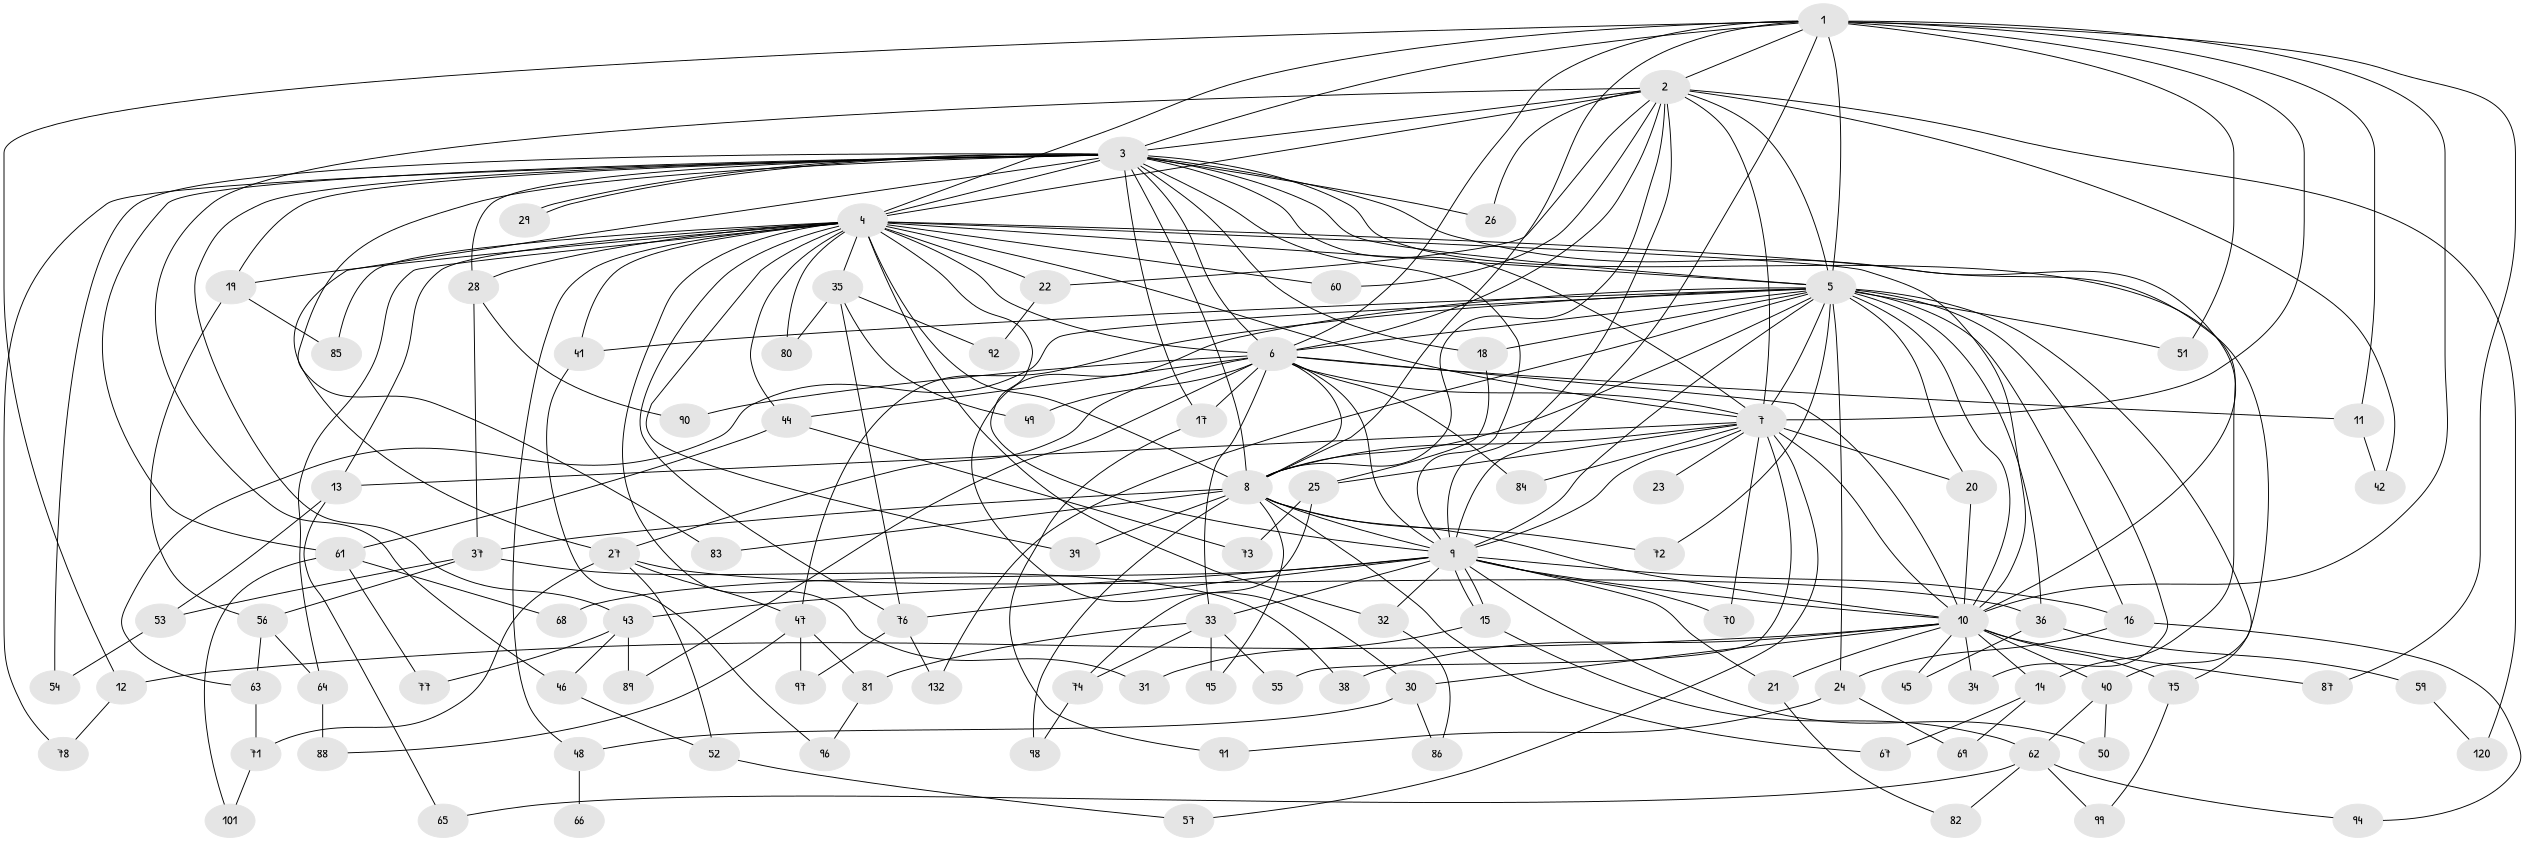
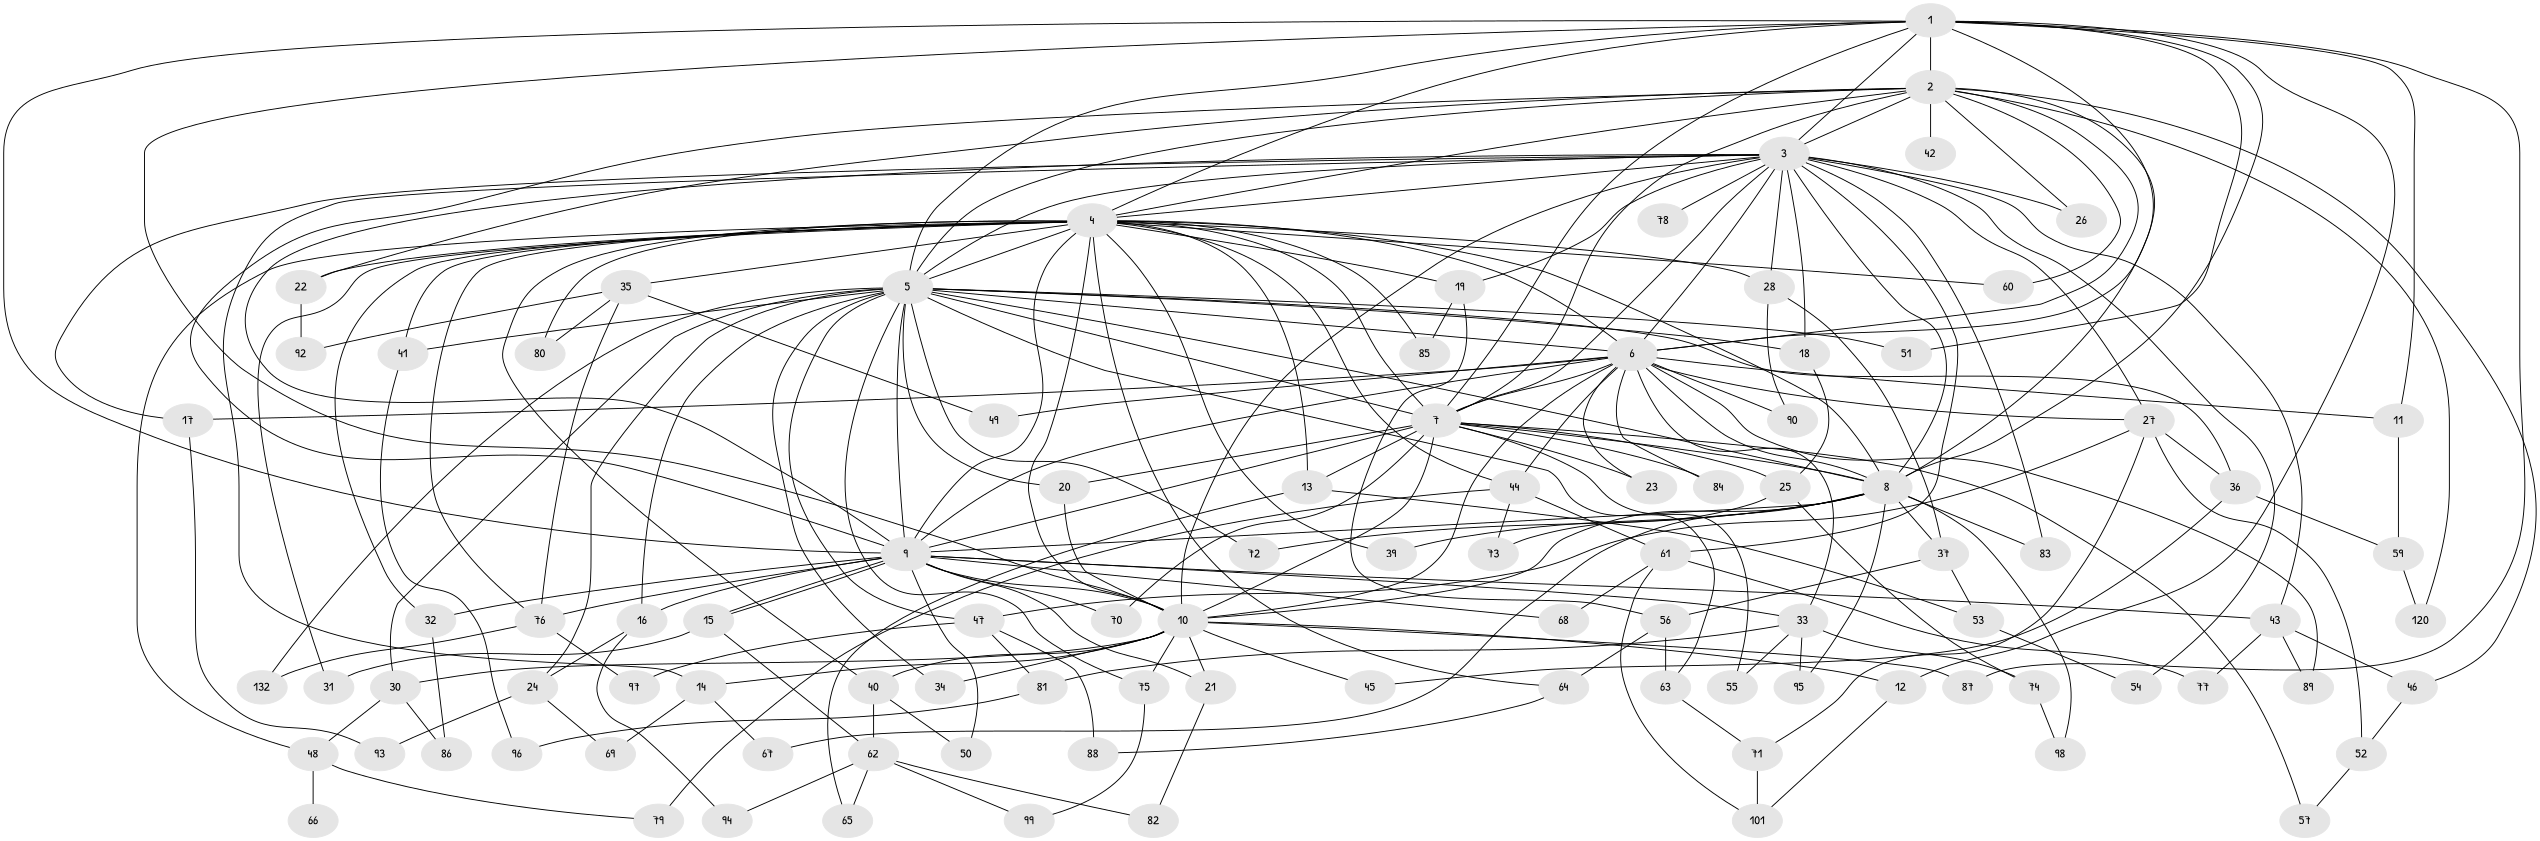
(525, 220) -> none
none -> (1585, 413)
(1975, 433) -> none
(2370, 454) -> (2398, 487)
(1344, 687) -> none
(92, 721) -> (1829, 754)
(1224, 754) -> (380, 754)
none -> (659, 821)
